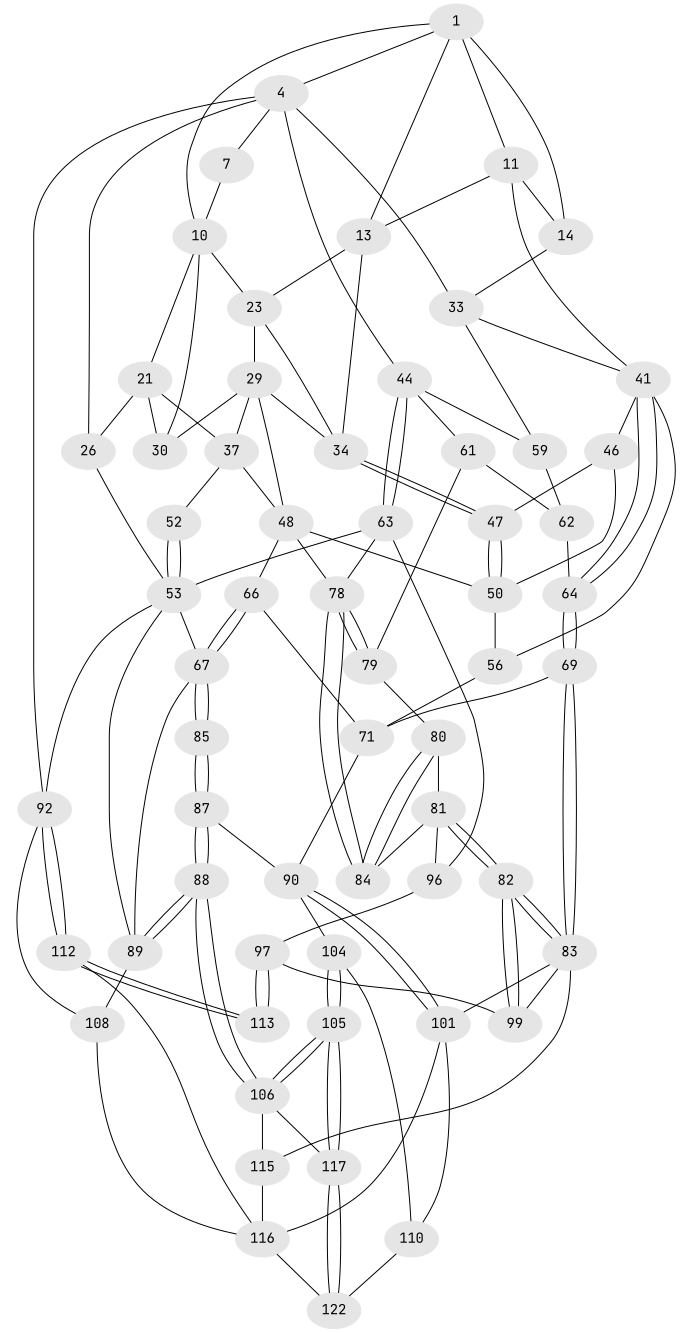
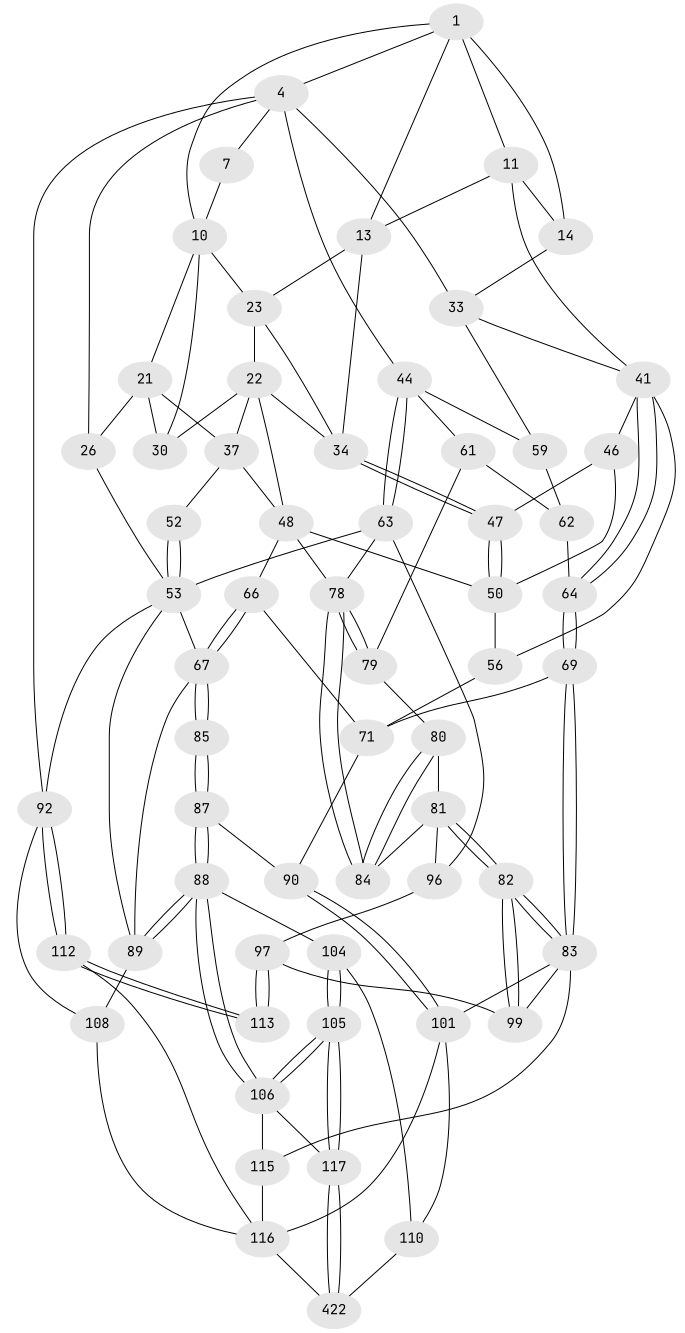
(254, 380) -> (254, 380)
(313, 917) -> (268, 917)
(334, 1311) -> (334, 1311)
